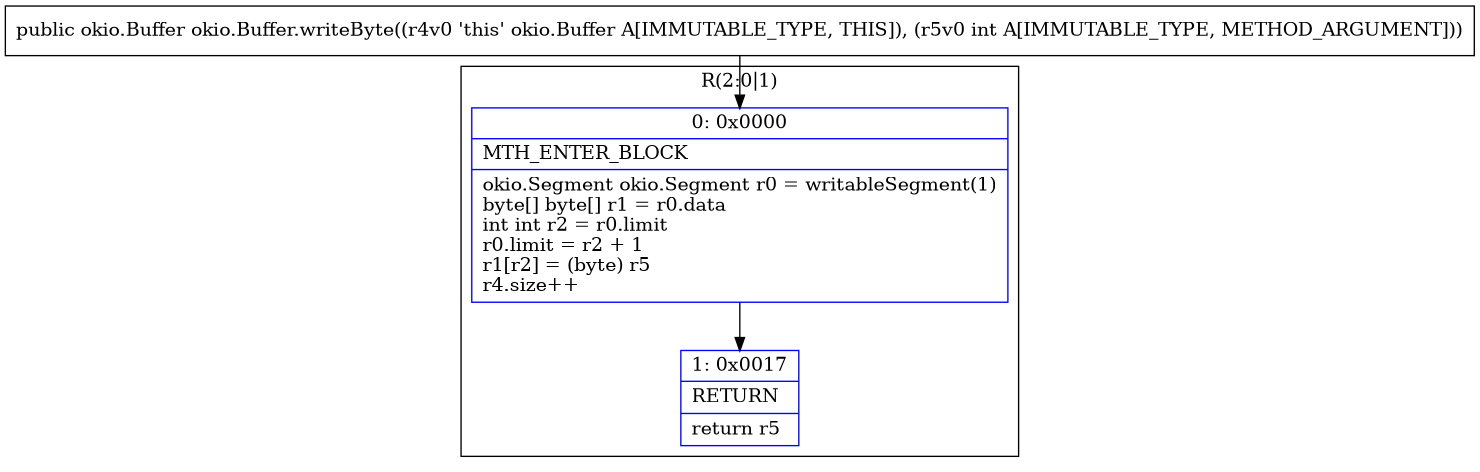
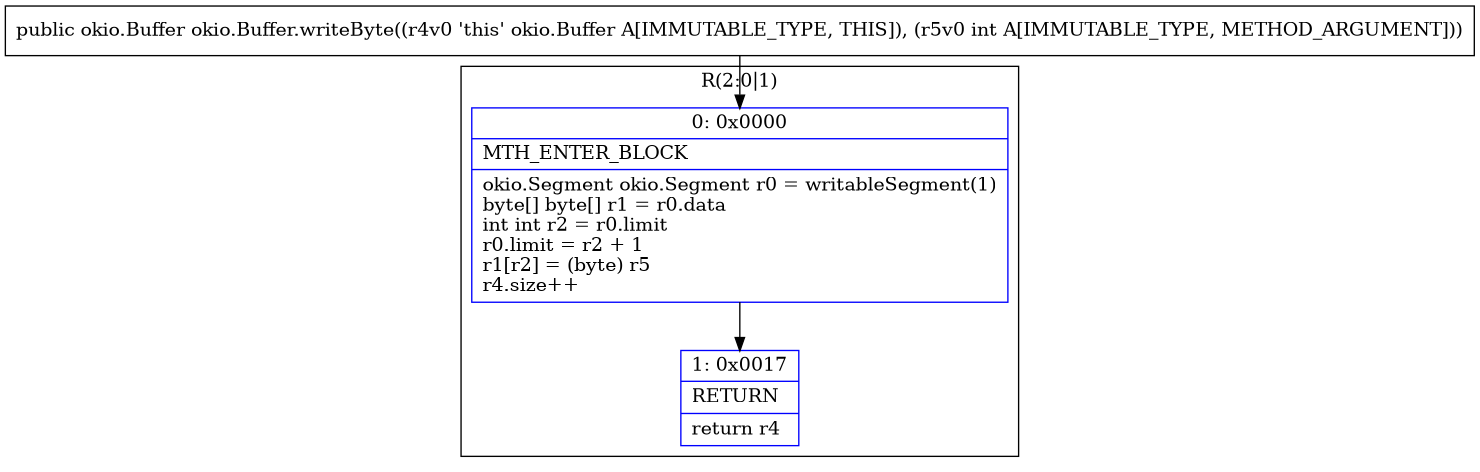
(736, 429) -> (736, 429)
